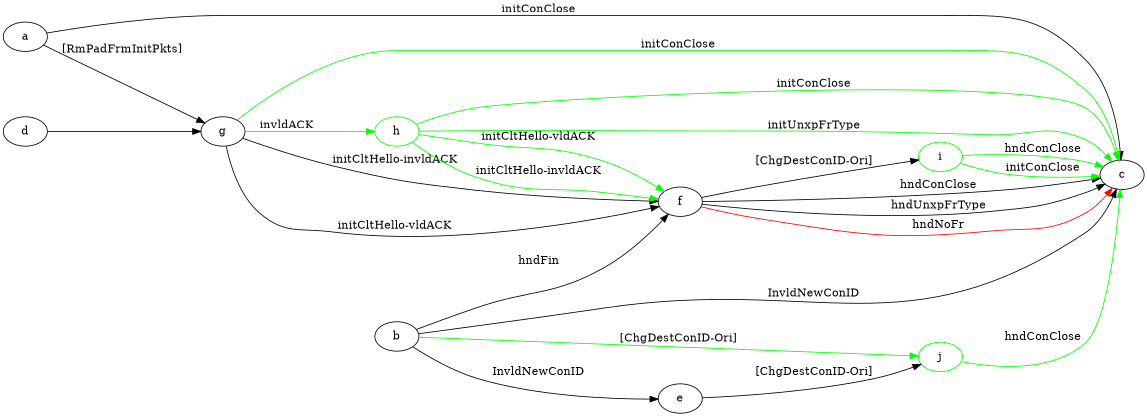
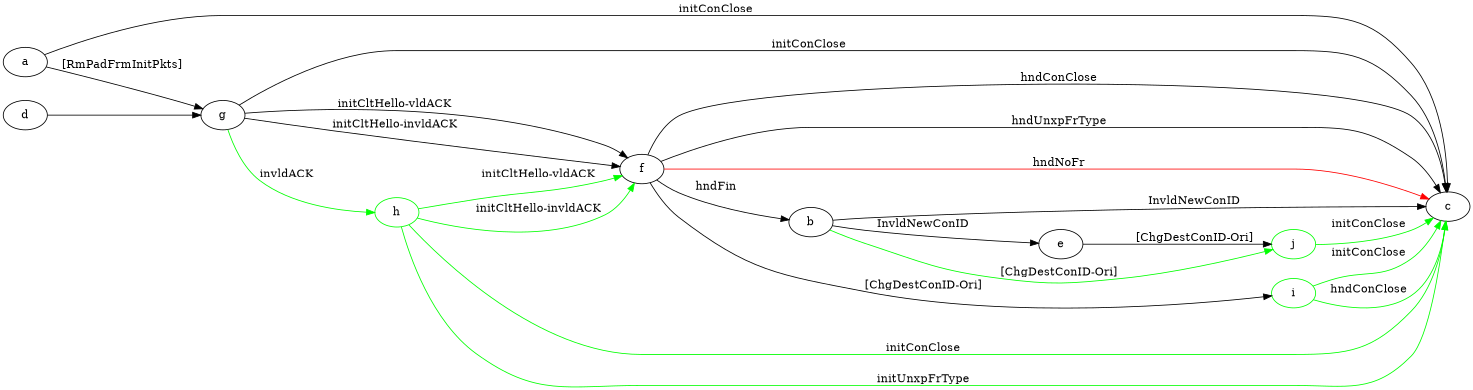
(693, 51) -> (874, 51)
(547, 290) -> (717, 206)
(1045, 337) -> (1371, 224)
